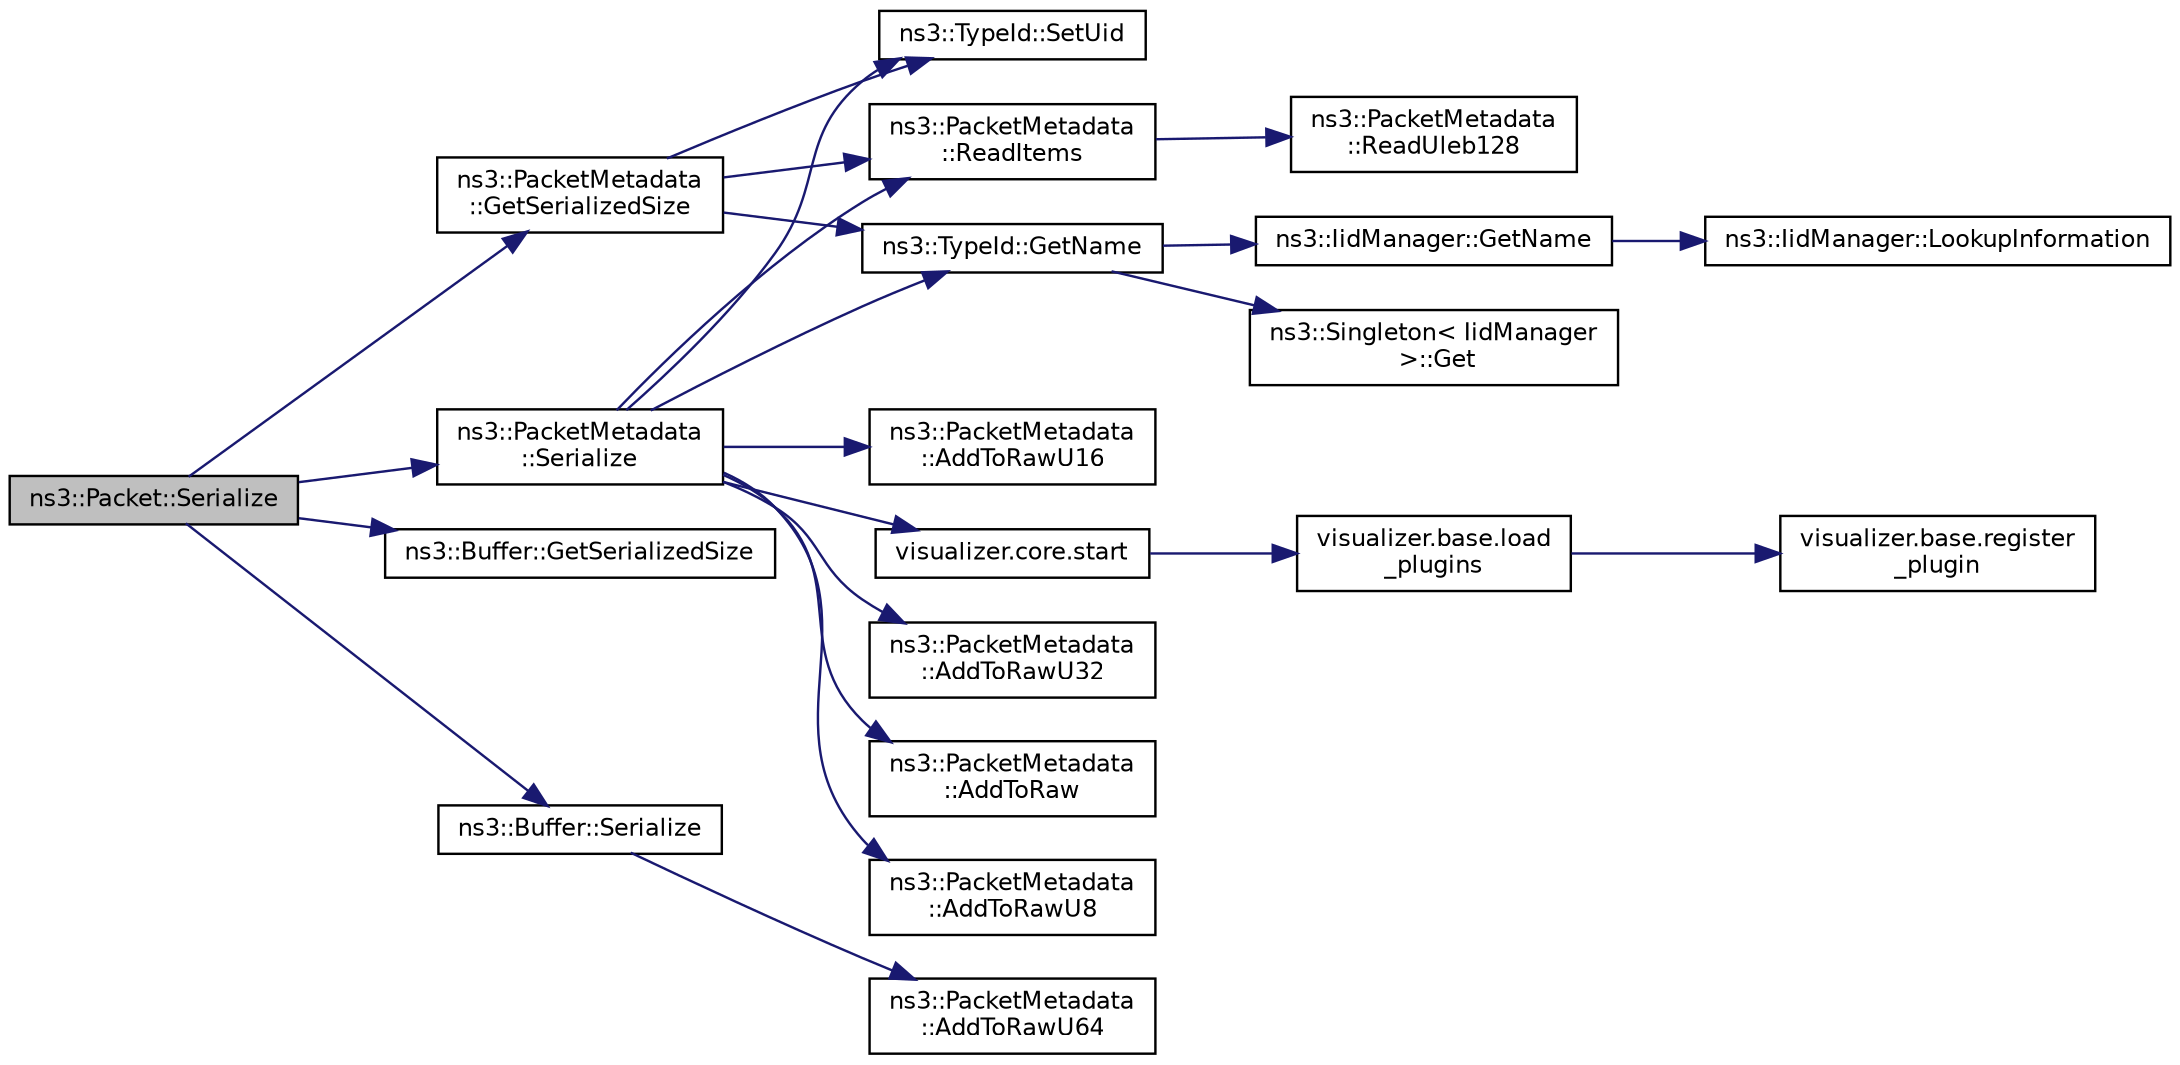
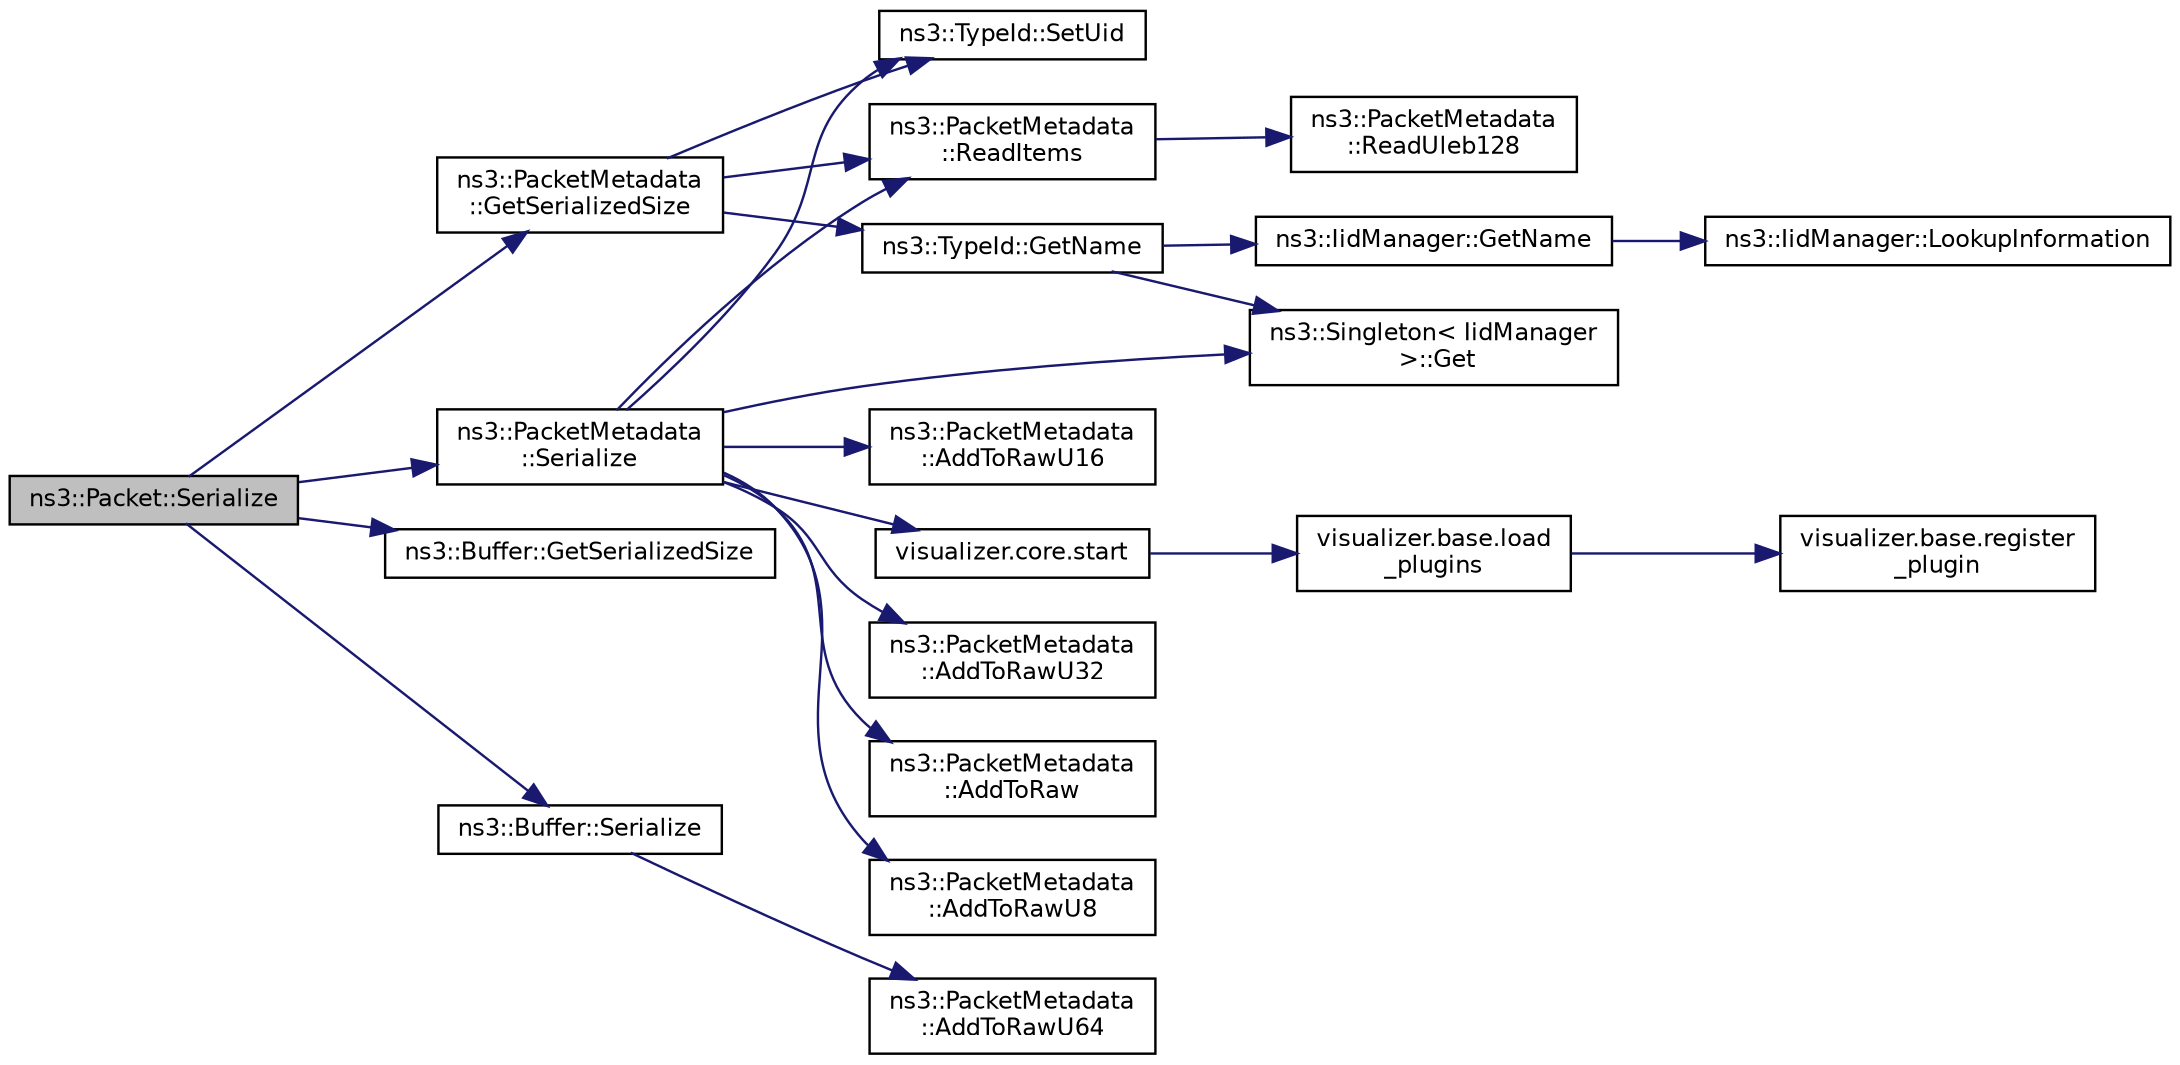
(786, 342) -> (973, 373)
